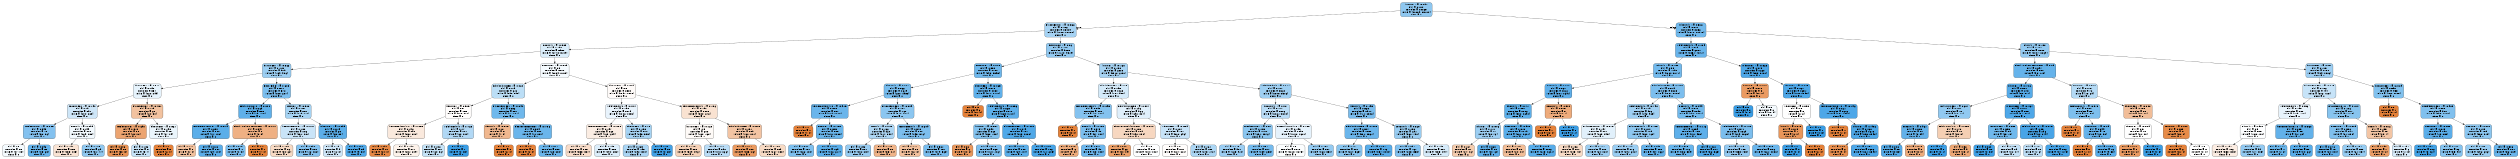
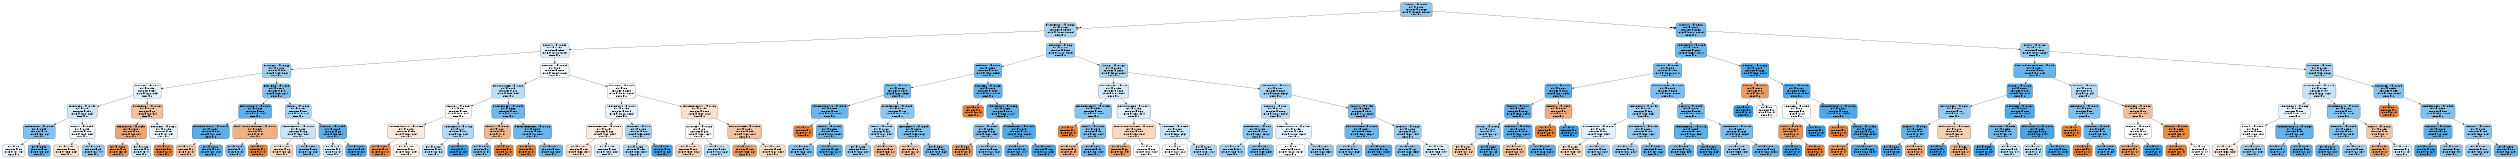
none -> (481, 151)
(1463, 151) -> (1463, 151)
